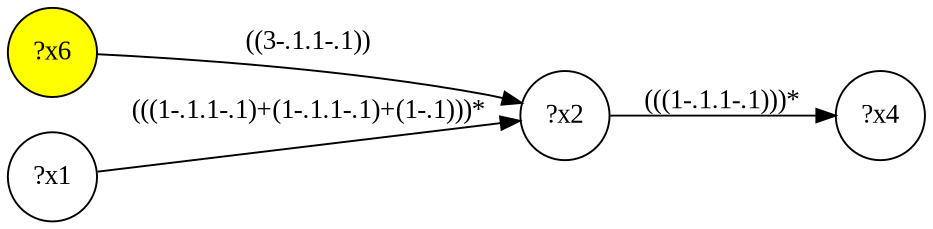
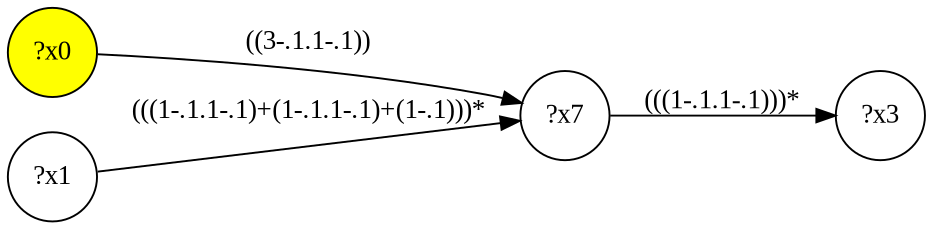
(52, 52) -> (52, 52)
(565, 116) -> (565, 116)
(880, 116) -> (880, 116)
